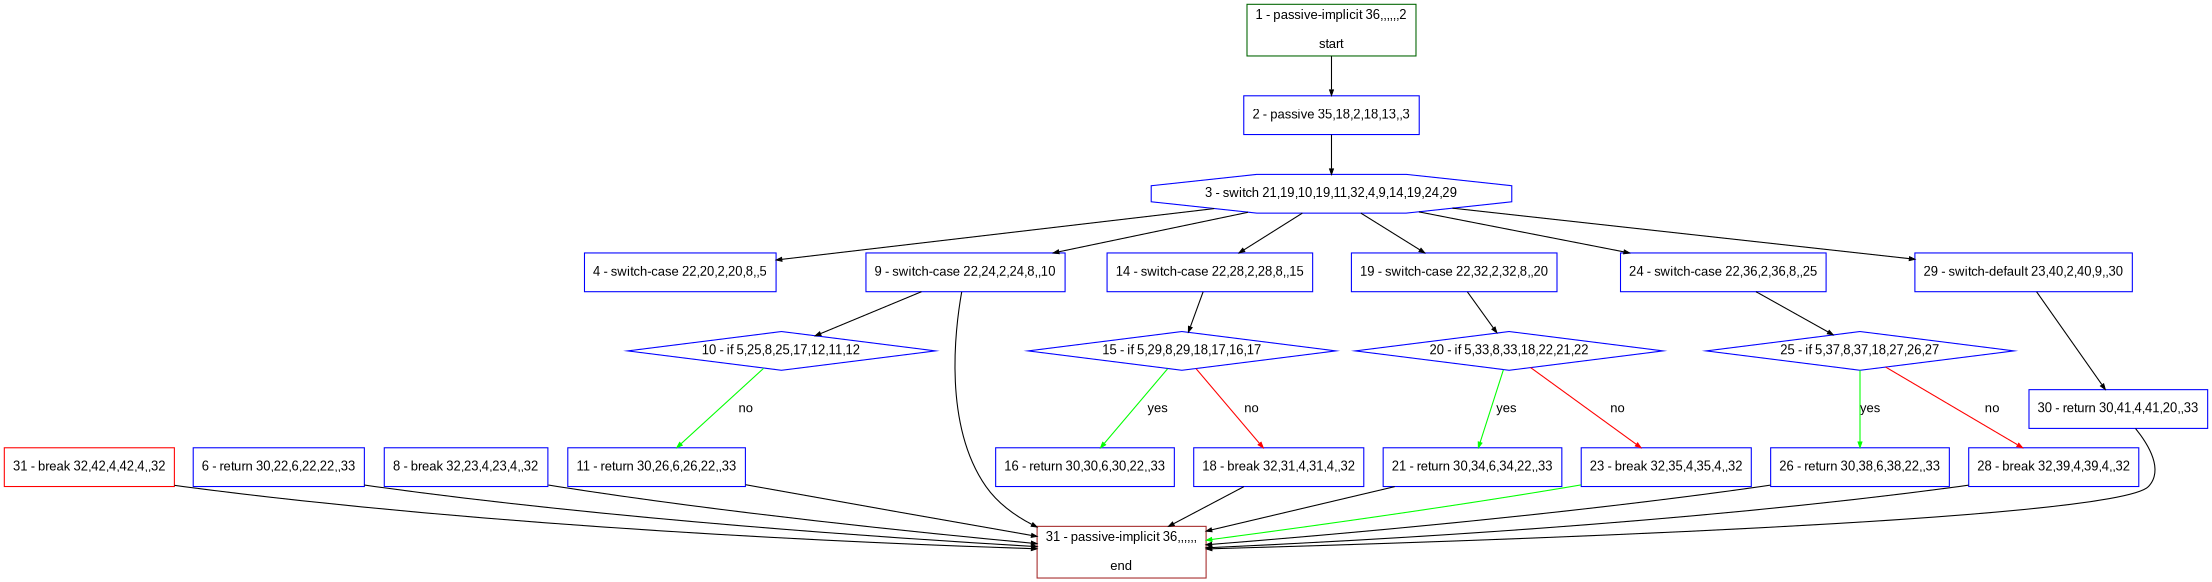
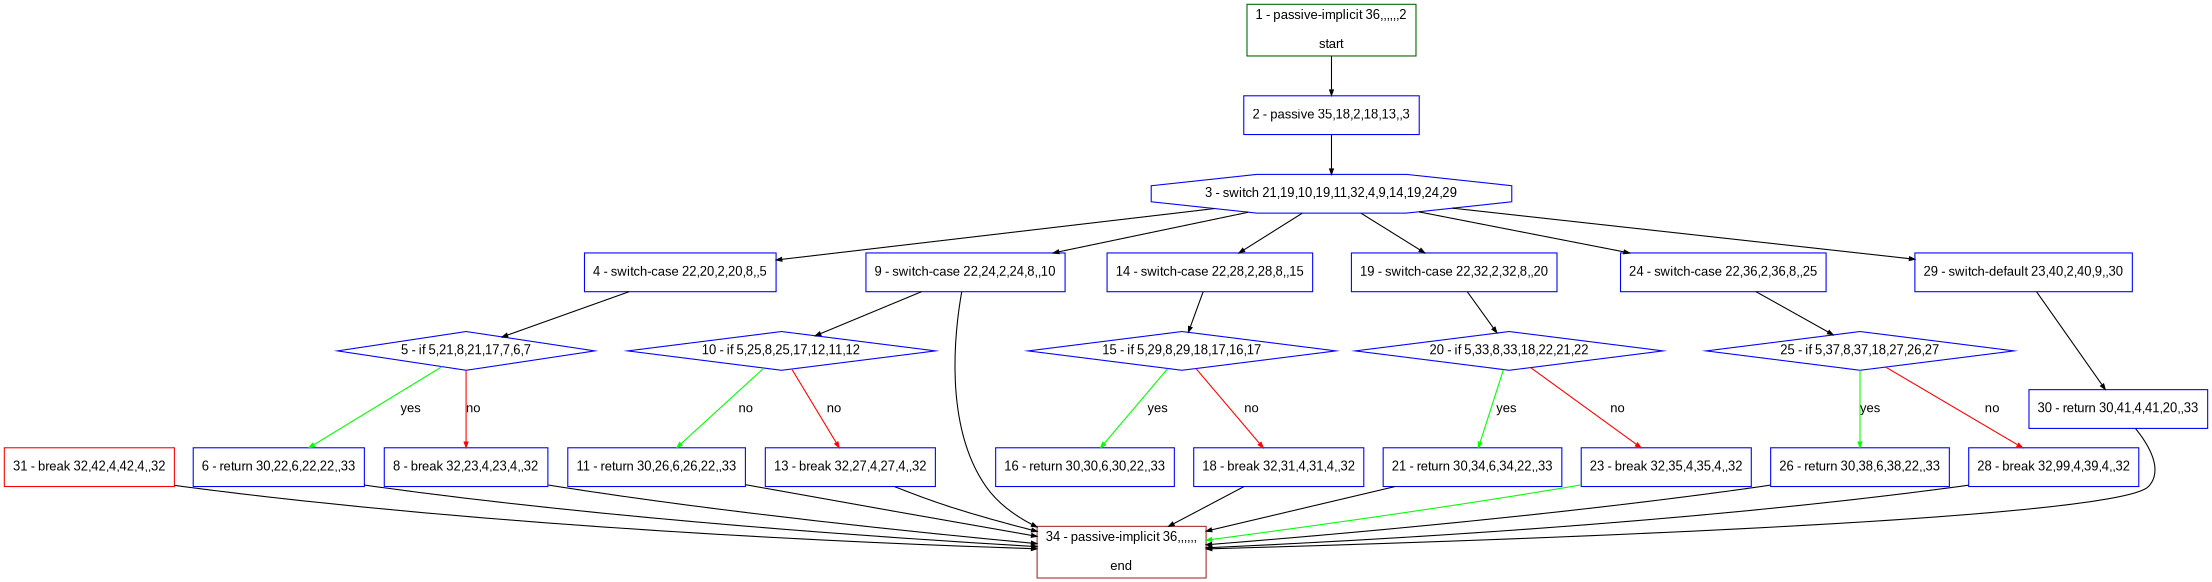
none -> (466, 351)
none -> (850, 467)
(2054, 467) -> (2054, 467)
(1122, 552) -> (1122, 552)
